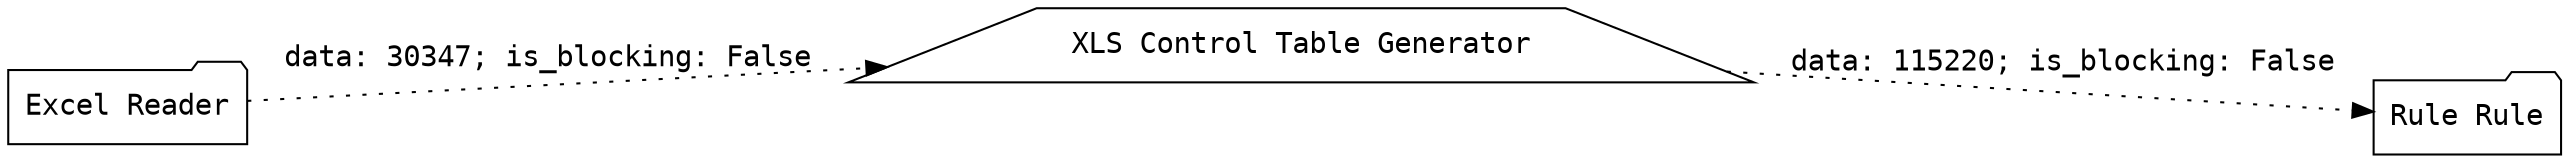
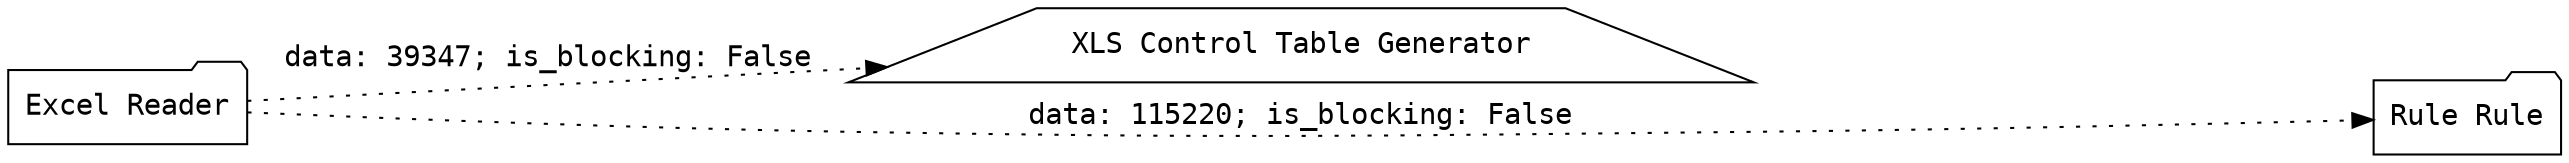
(548, 59) -> (548, 59)
(2039, 91) -> (1300, 136)
